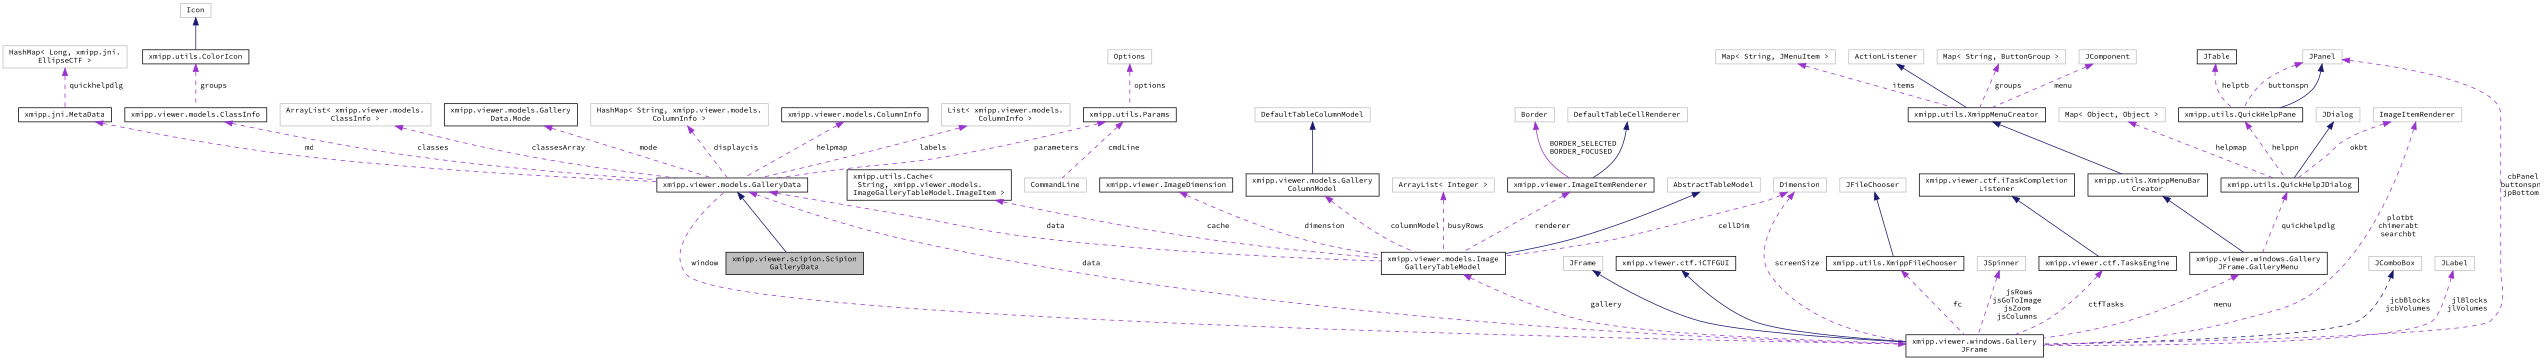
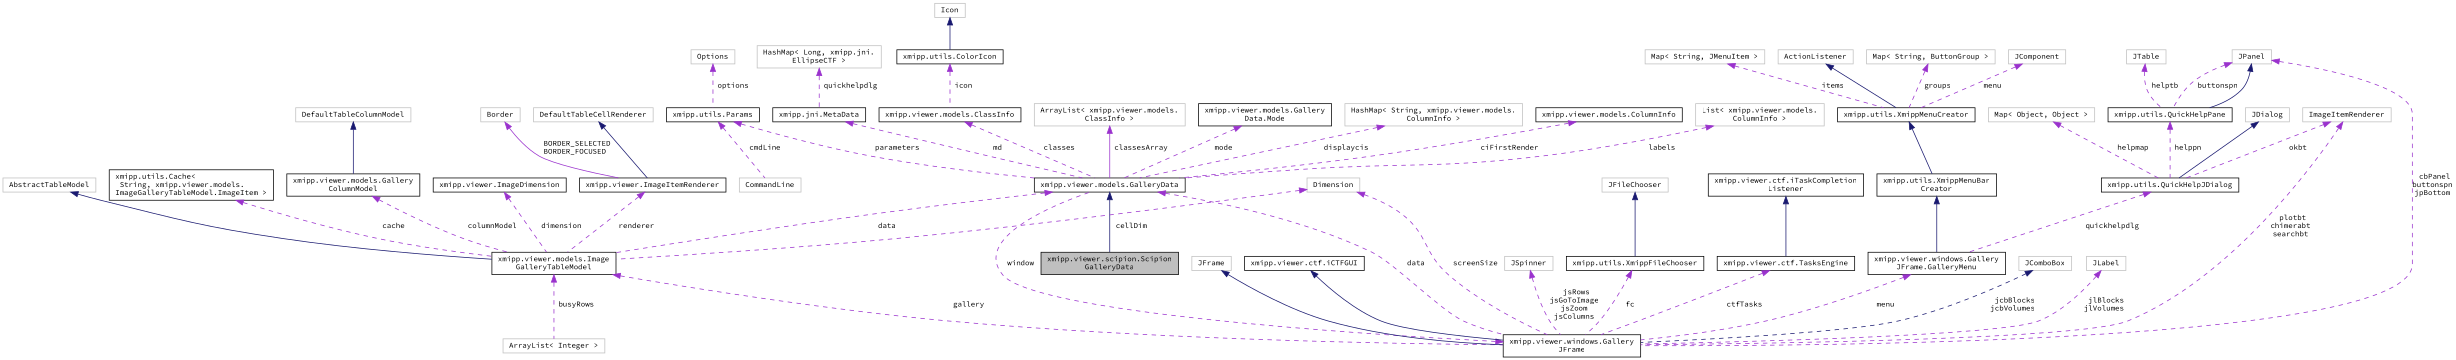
(2217, 57) -> (2146, 57)
(212, 86) -> (962, 86)
(830, 148) -> (1508, 148)
(538, 158) -> (1110, 156)
(1443, 226) -> (554, 311)
